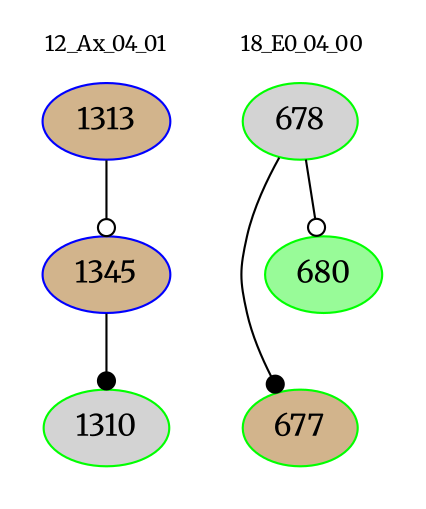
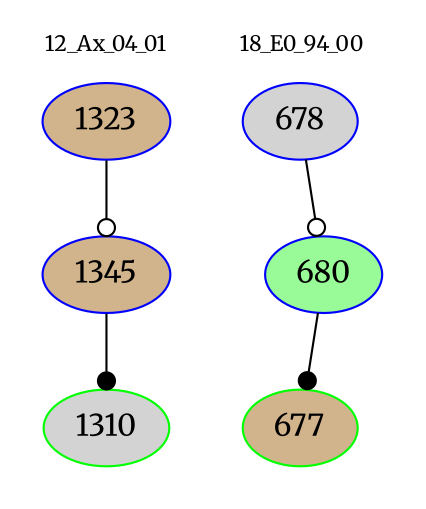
(302, 46) -> (302, 46)
(106, 121) -> (106, 121)
(300, 121) -> (300, 121)
(242, 266) -> (313, 342)
(324, 275) -> (324, 275)
